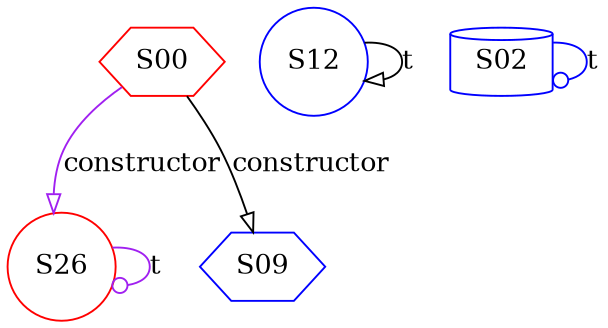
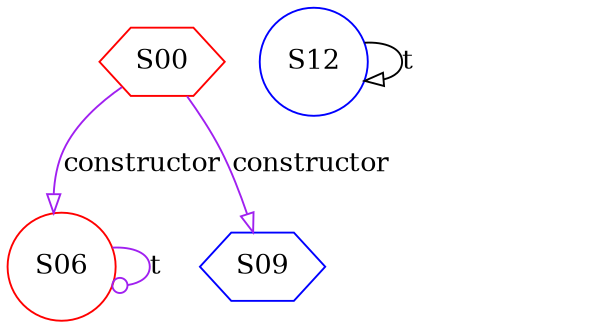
(501, 62) -> none
(222, 152) -> (222, 152)
(62, 267) -> (62, 267)
